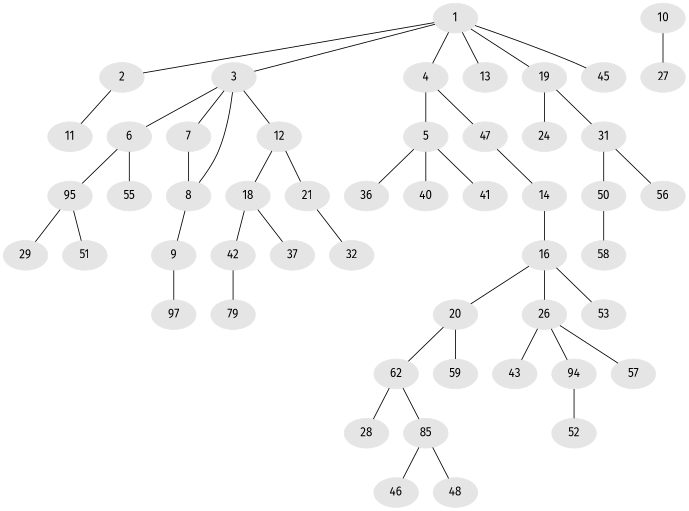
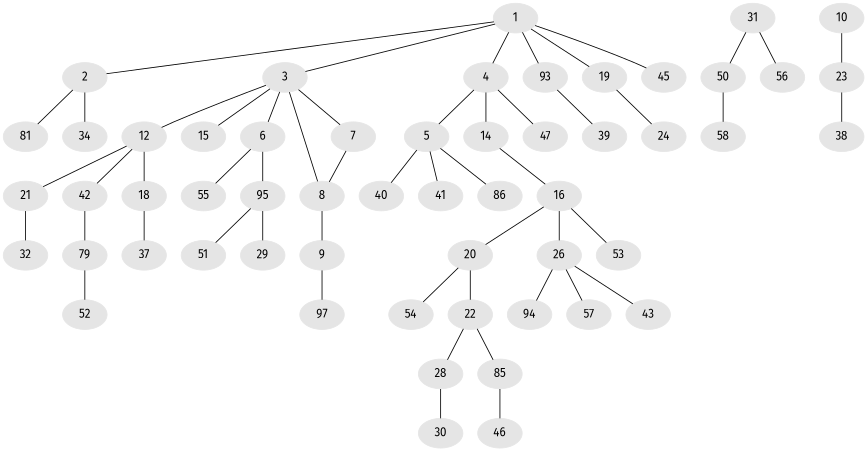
(485, 77) -> (545, 77)
(663, 77) -> (842, 77)
(574, 107) -> none
(70, 137) -> (26, 137)
none -> (85, 137)
none -> (203, 137)
none -> (605, 137)
none -> (842, 137)
(515, 166) -> (486, 107)
(367, 196) -> (500, 196)
(240, 226) -> (115, 166)
(396, 374) -> (470, 315)
(455, 374) -> (411, 315)
(574, 404) -> (85, 285)
none -> (441, 433)
(455, 493) -> none
